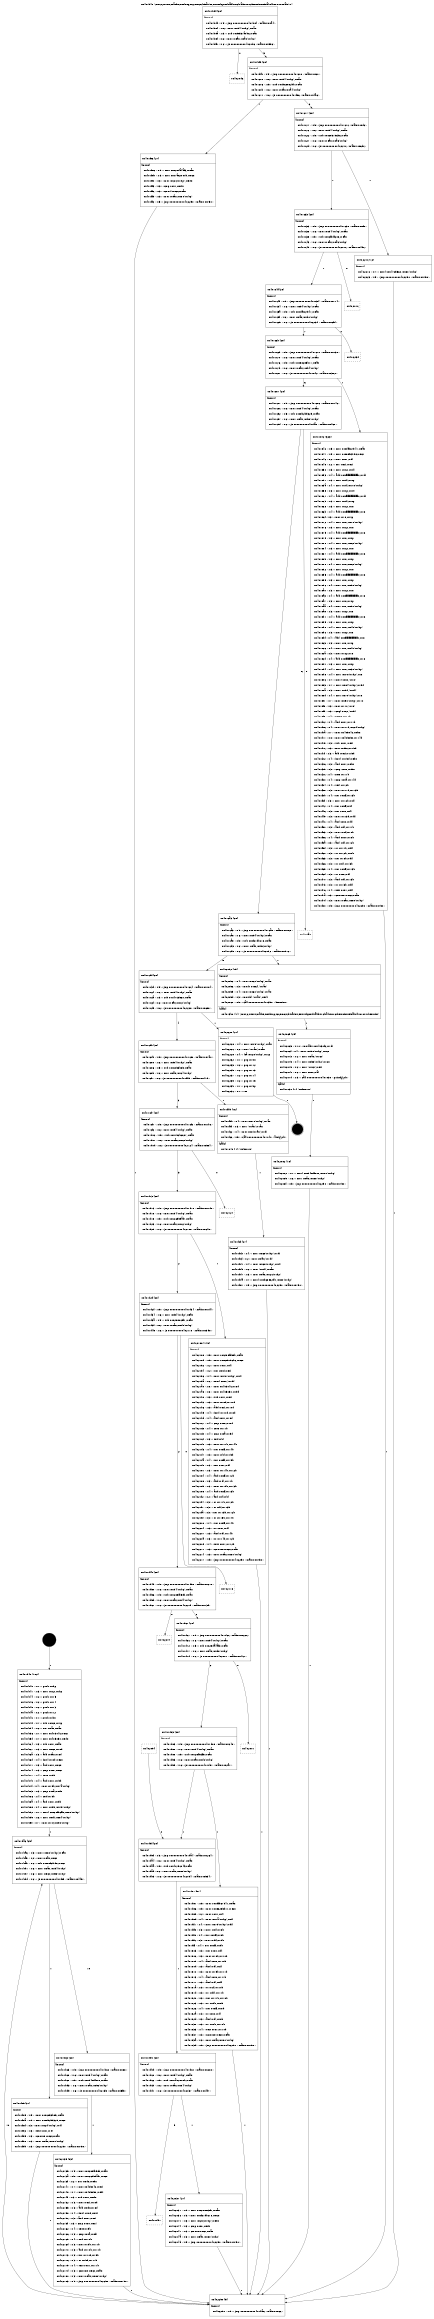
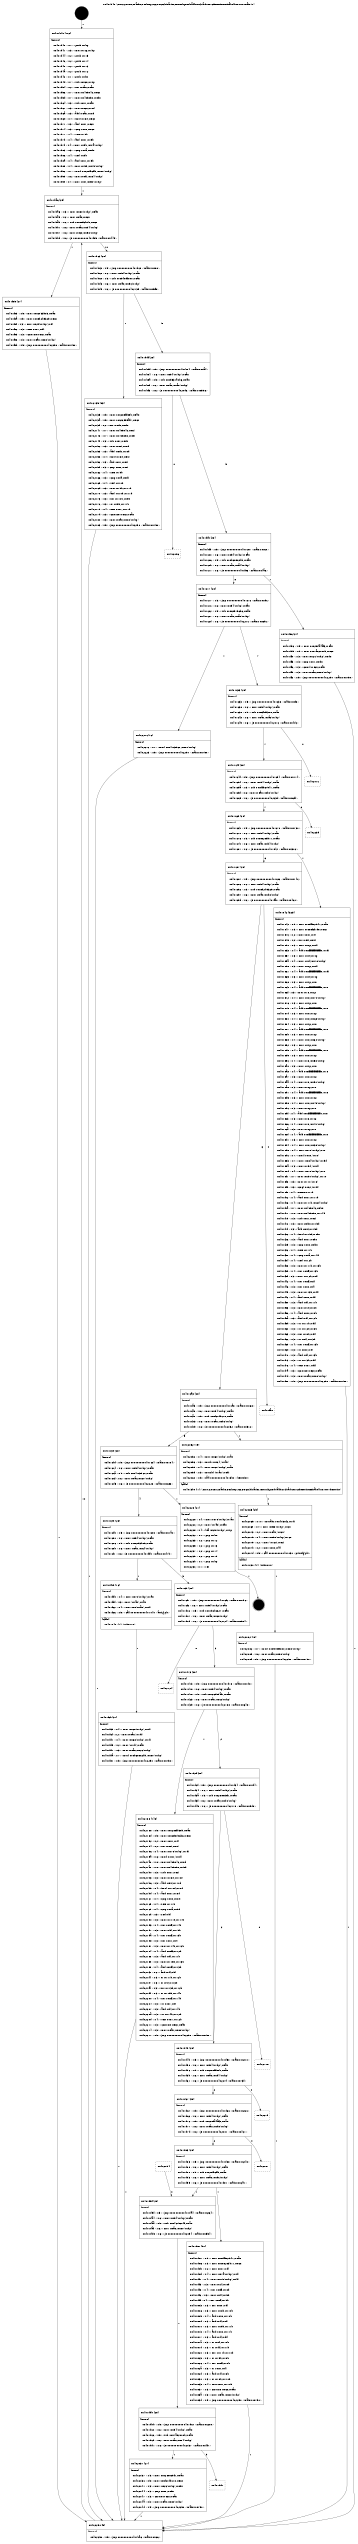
none -> (148, 323)
